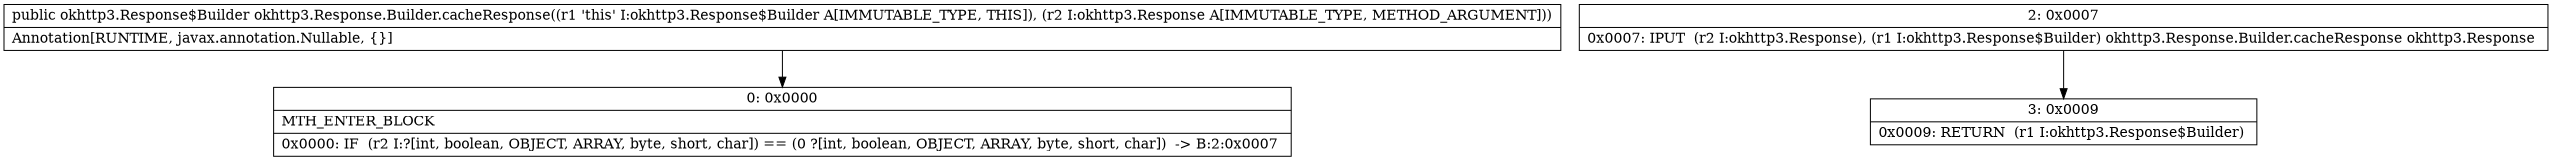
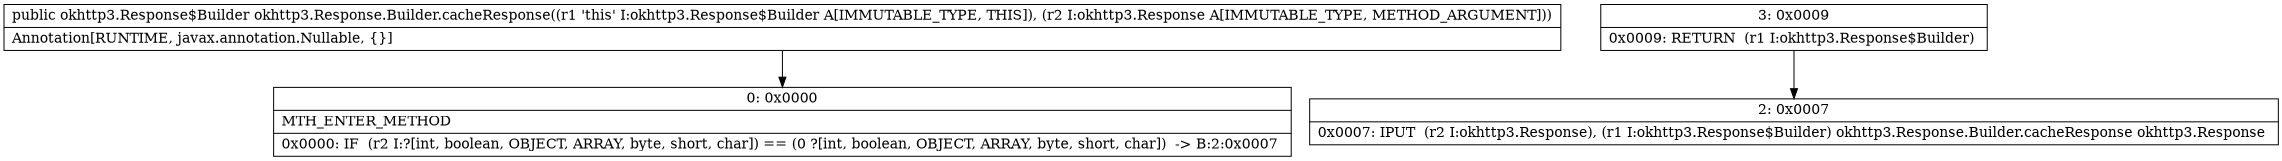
(2064, 70) -> (1794, 70)
(359, 121) -> (366, 121)
